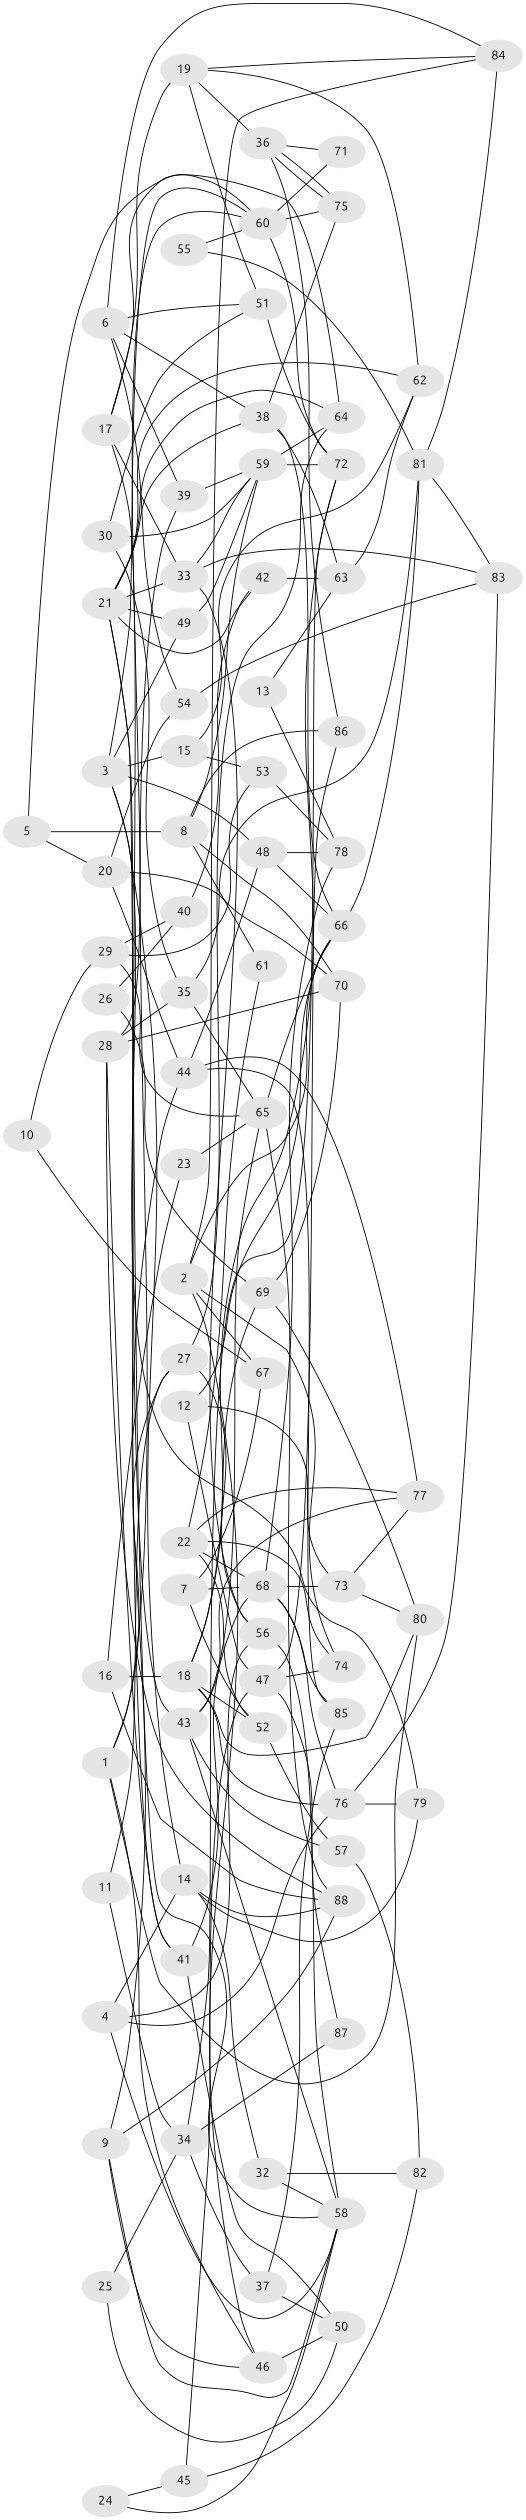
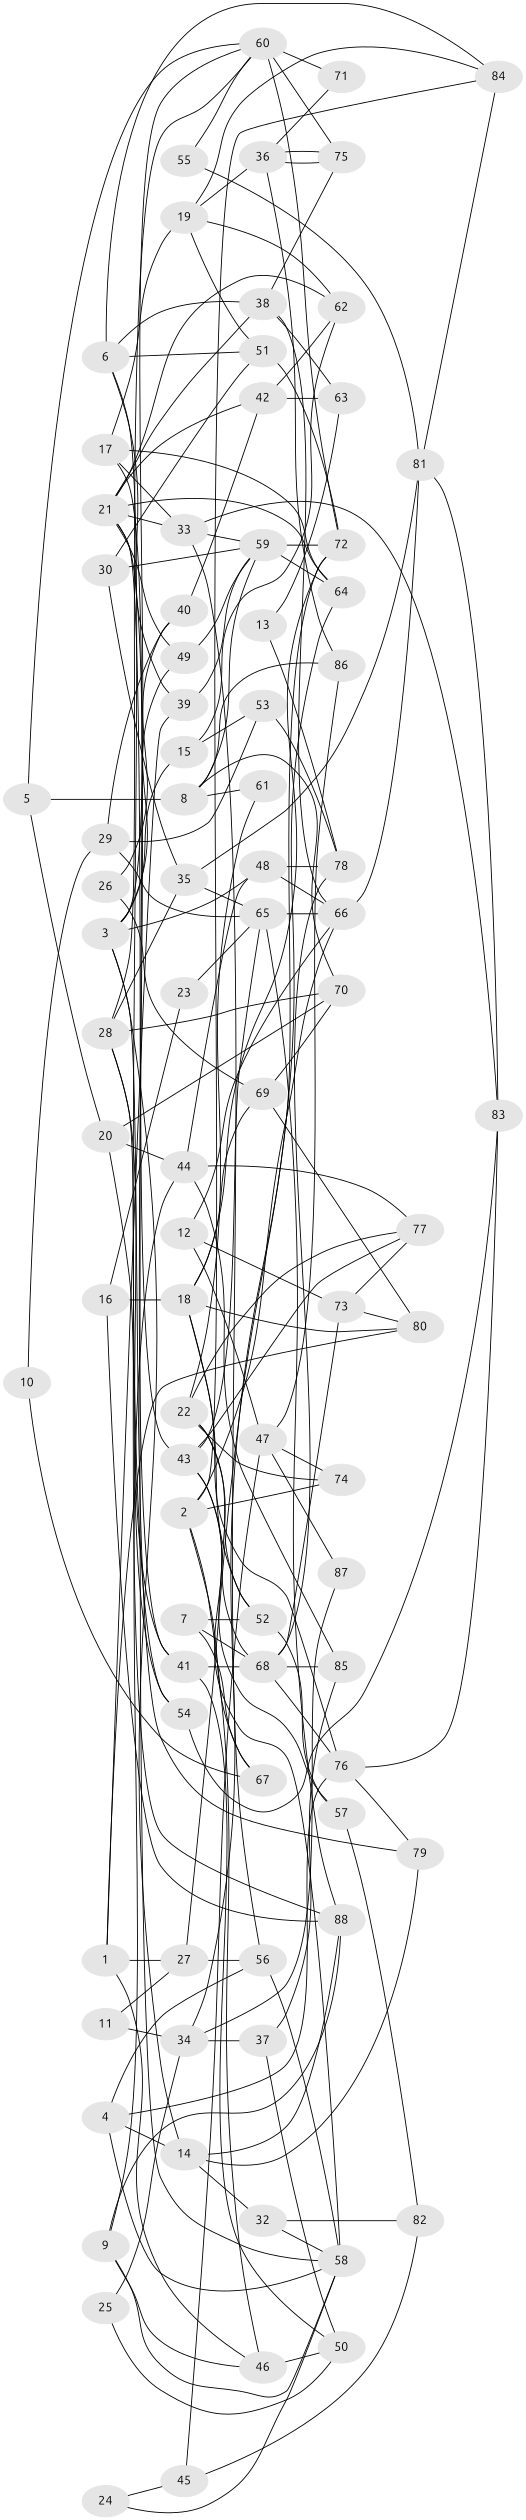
(386, 482) -> (301, 357)
